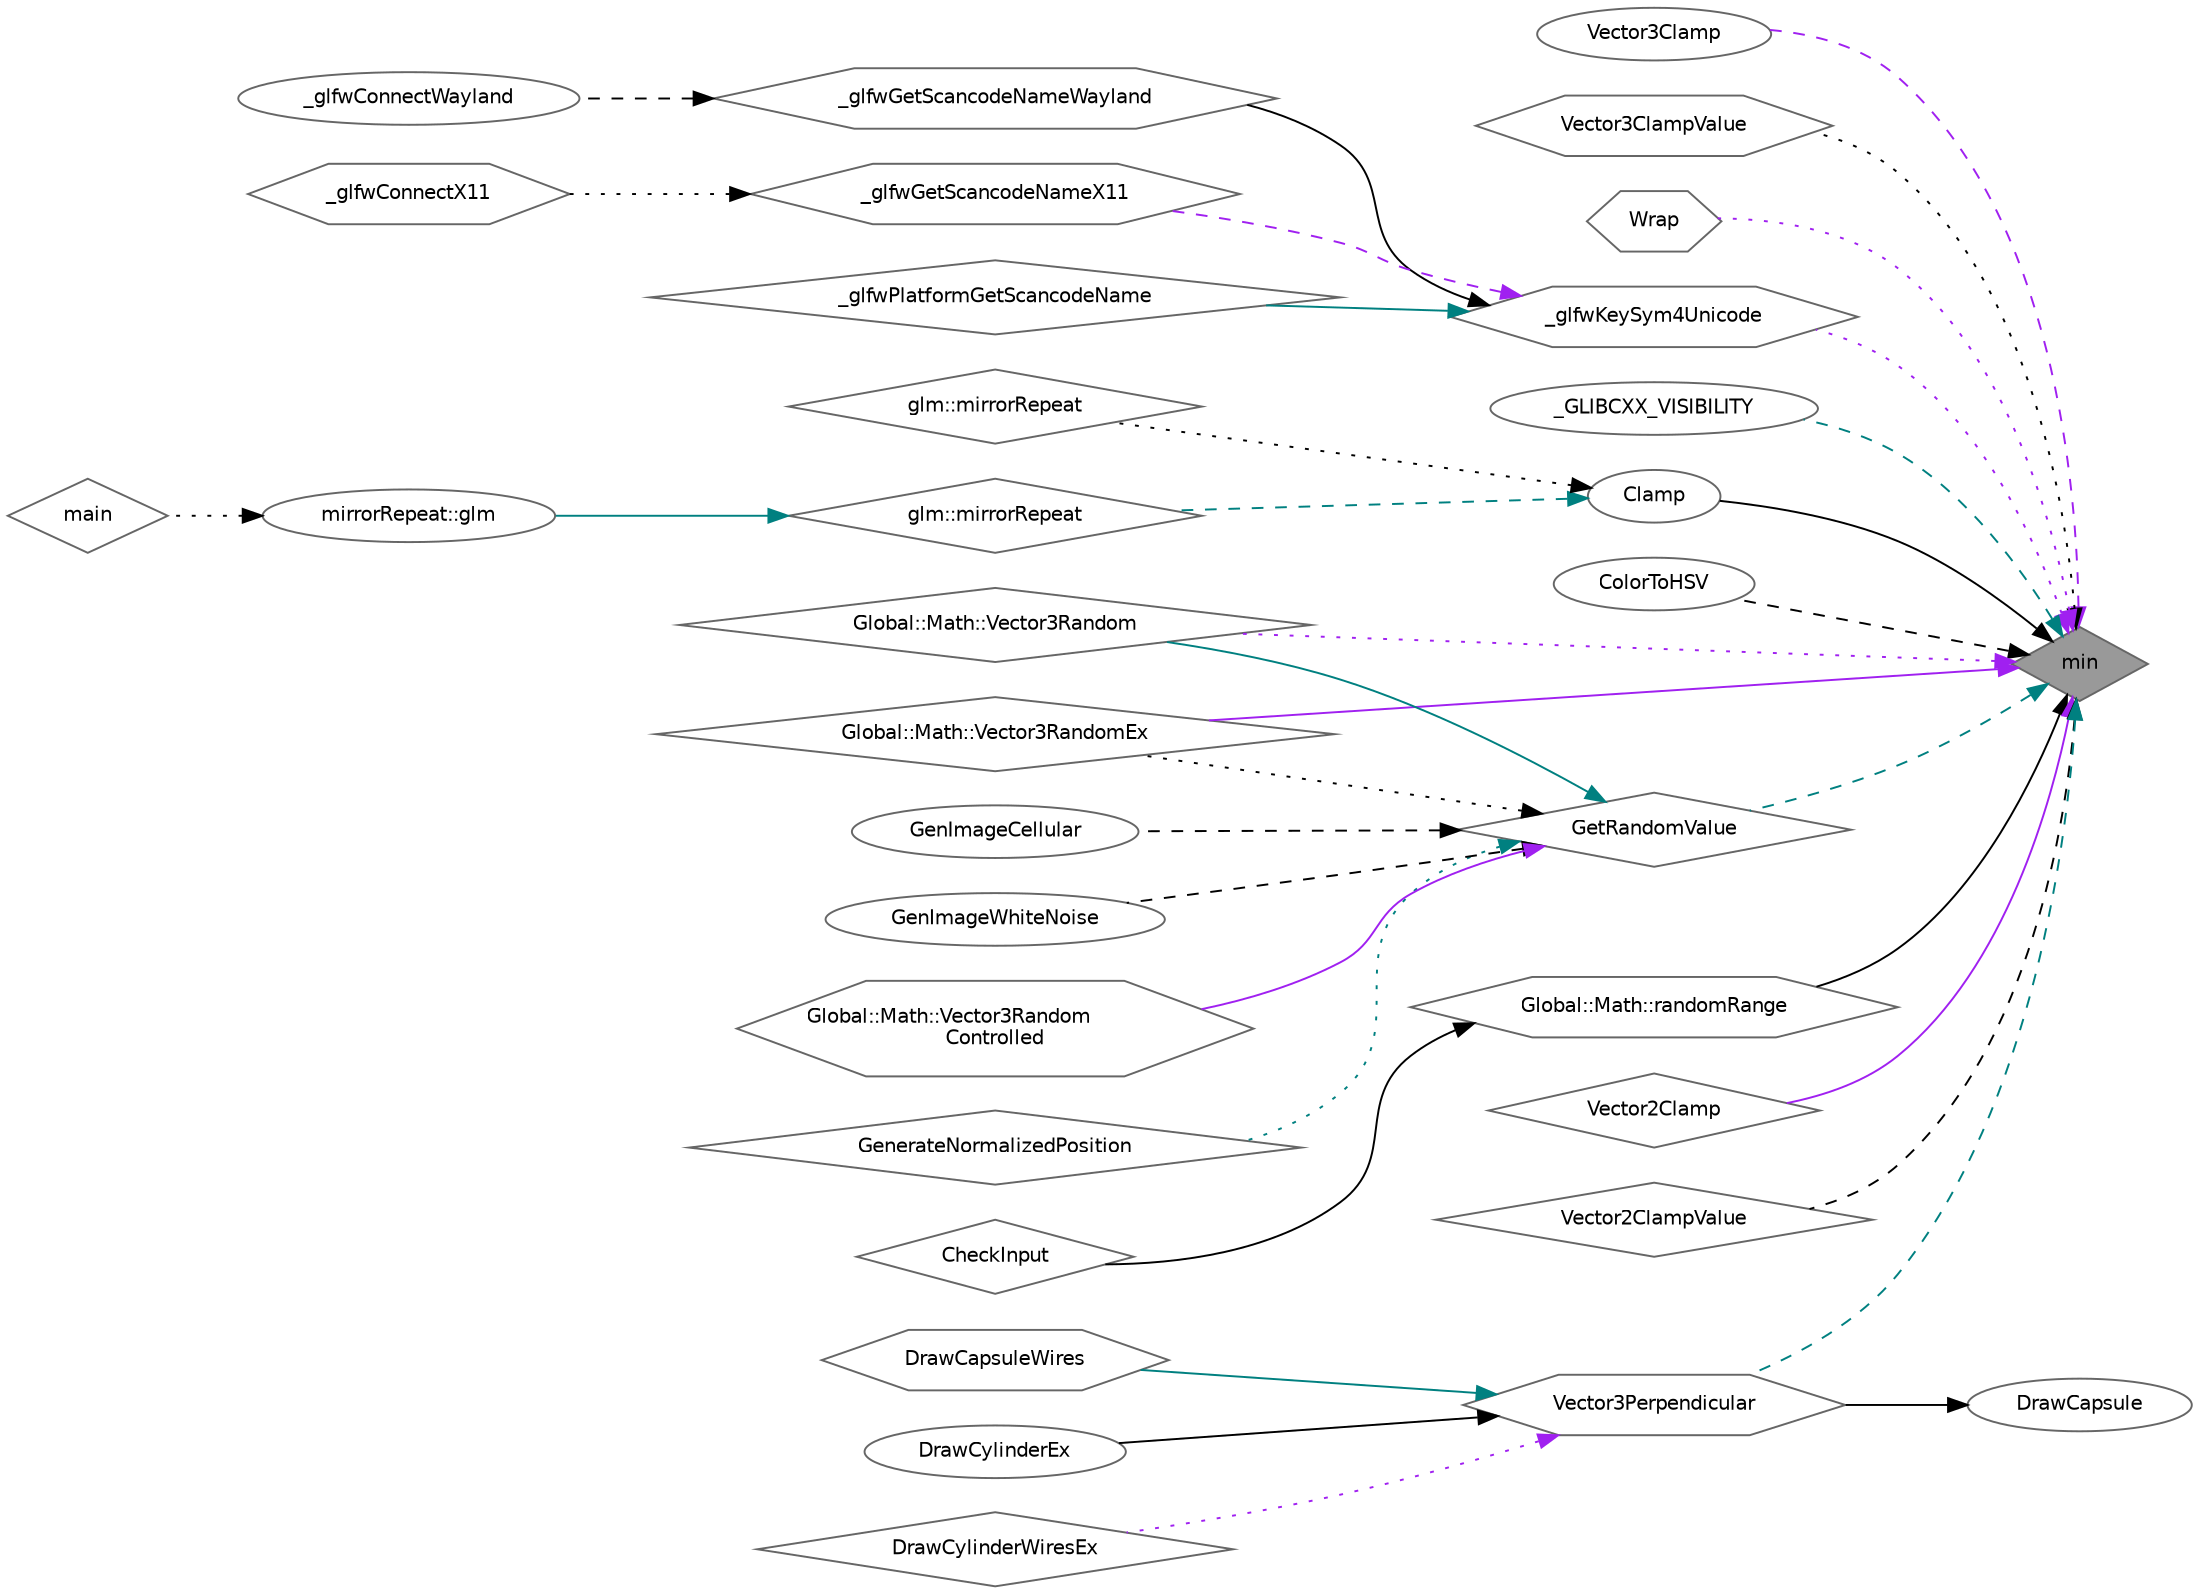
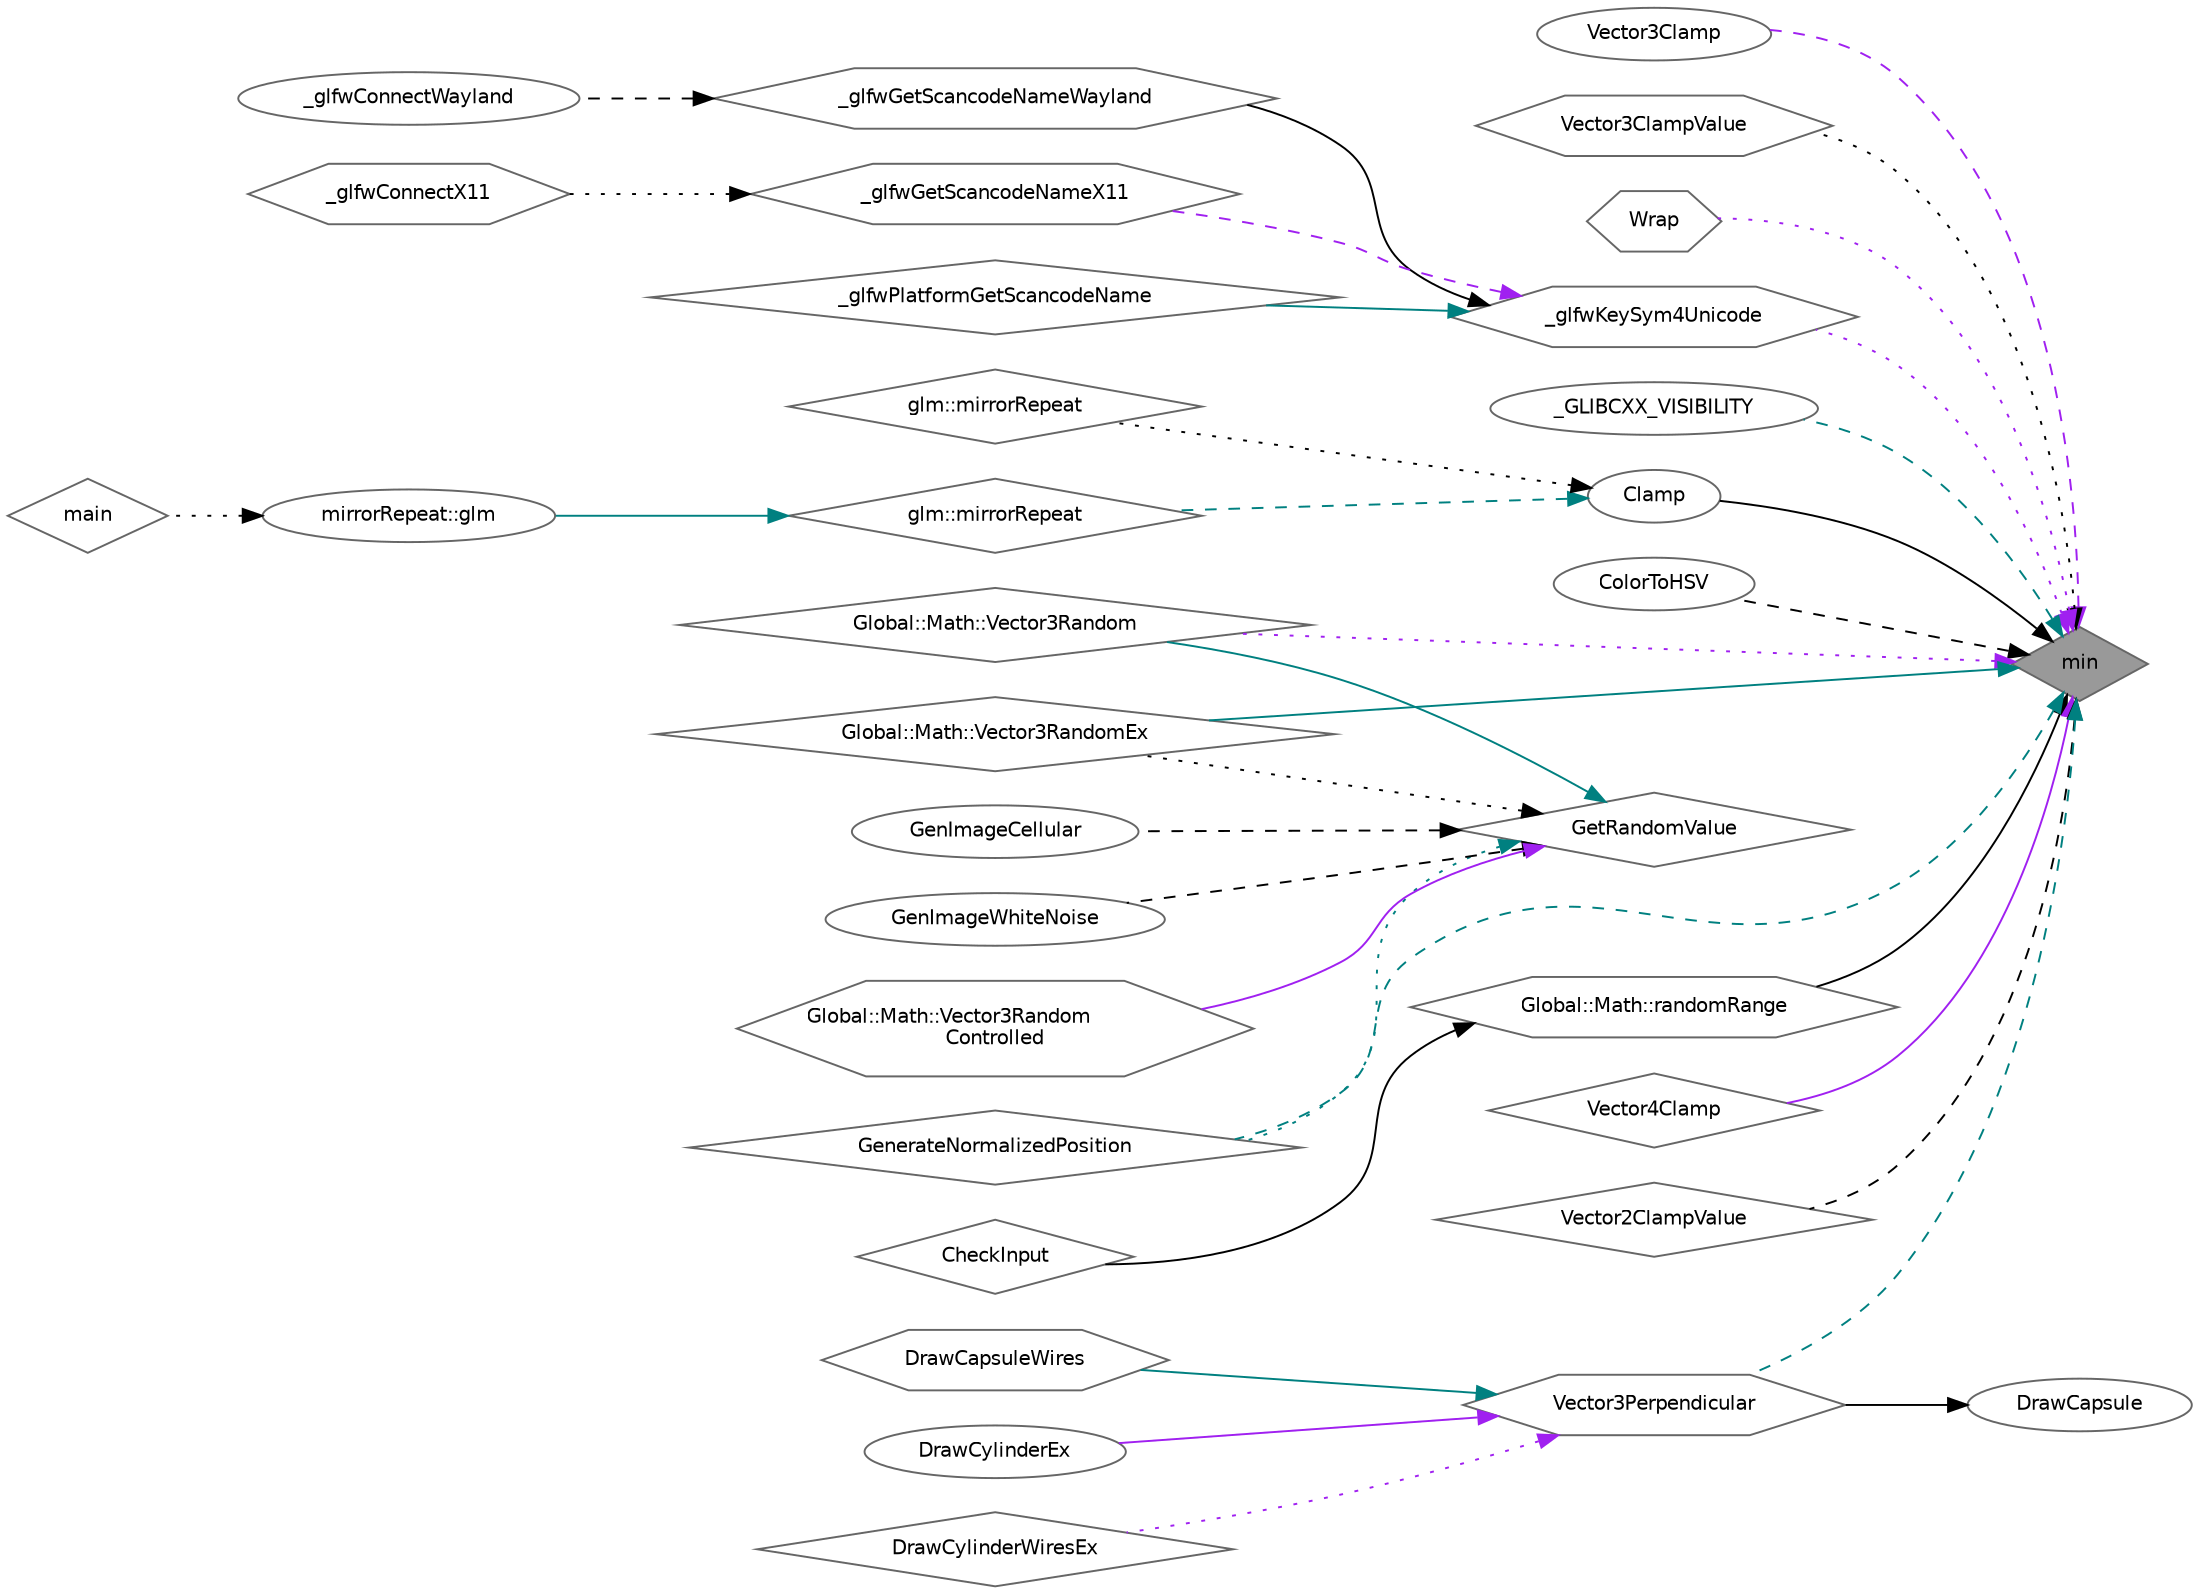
(1604, 695) -> (1604, 695)
(1896, 766) -> (1634, 913)
(1654, 1111) -> (1654, 1111)
(1298, 1430) -> (1298, 1430)
